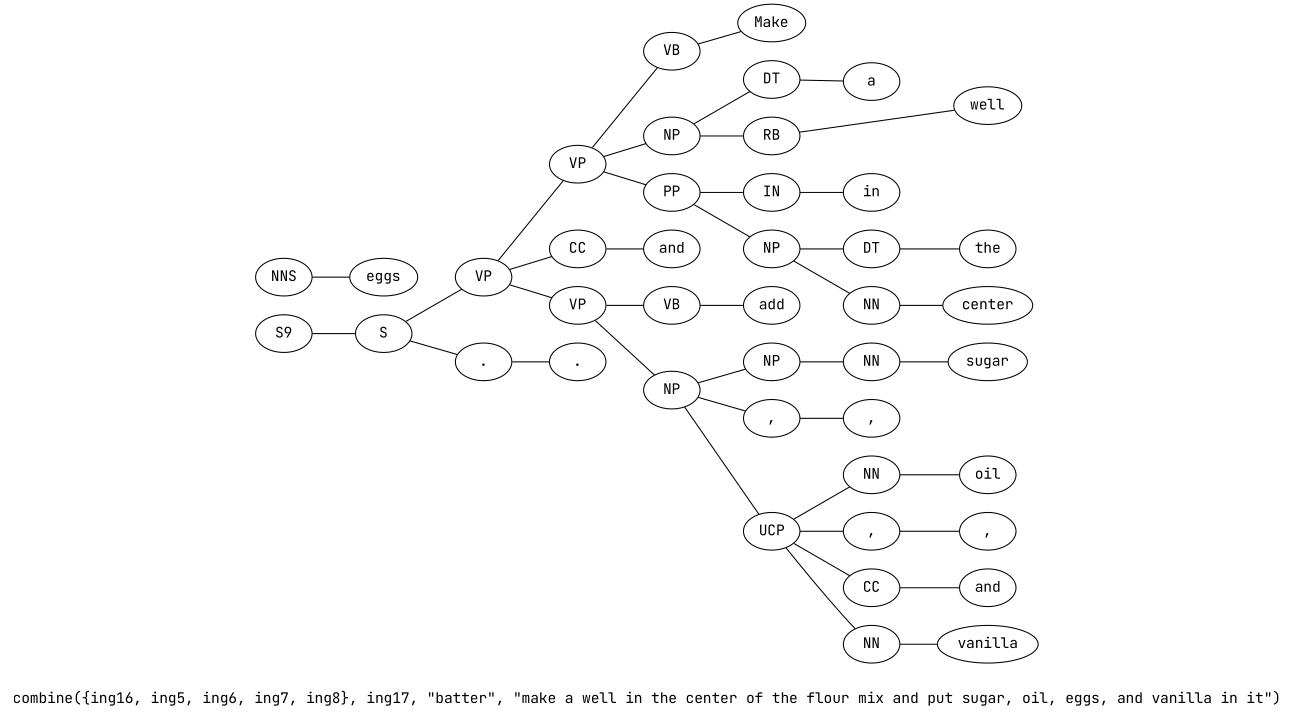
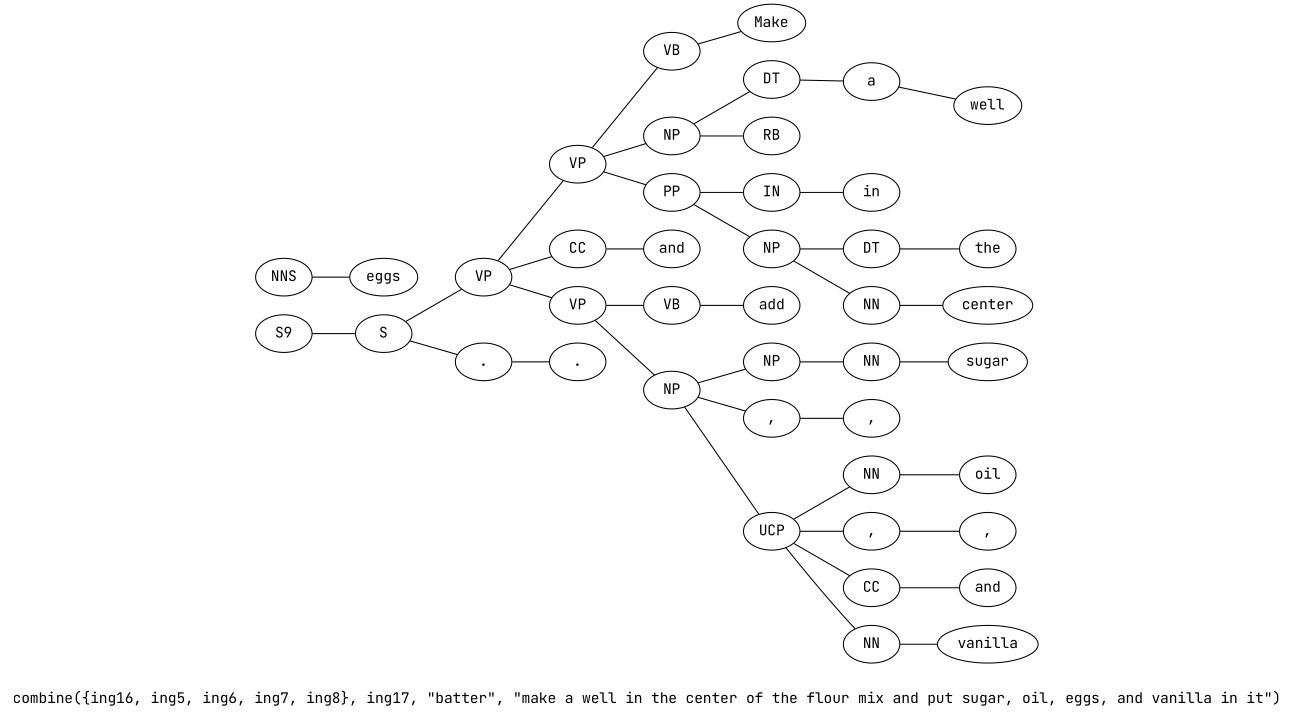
(877, 121) -> (927, 93)
